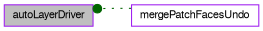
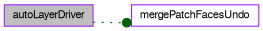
(116, 8) -> (108, 23)
